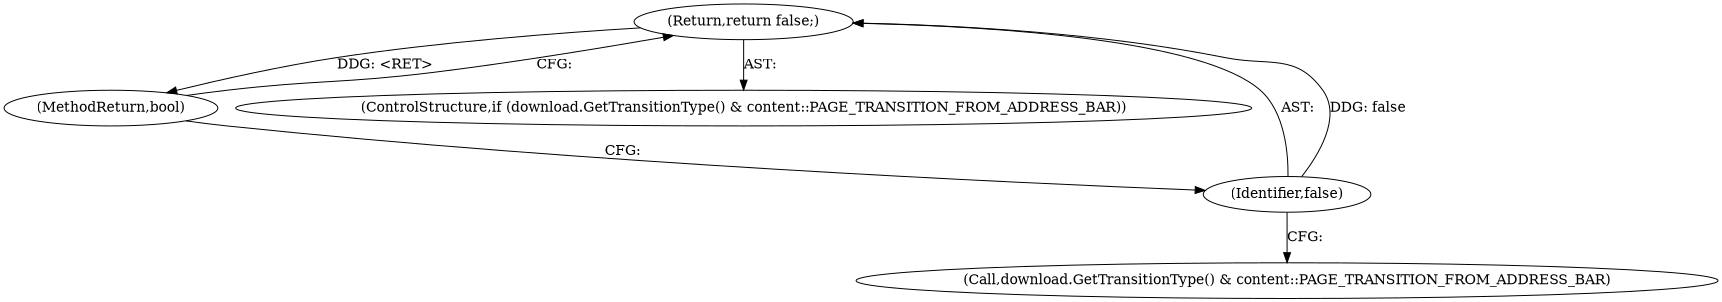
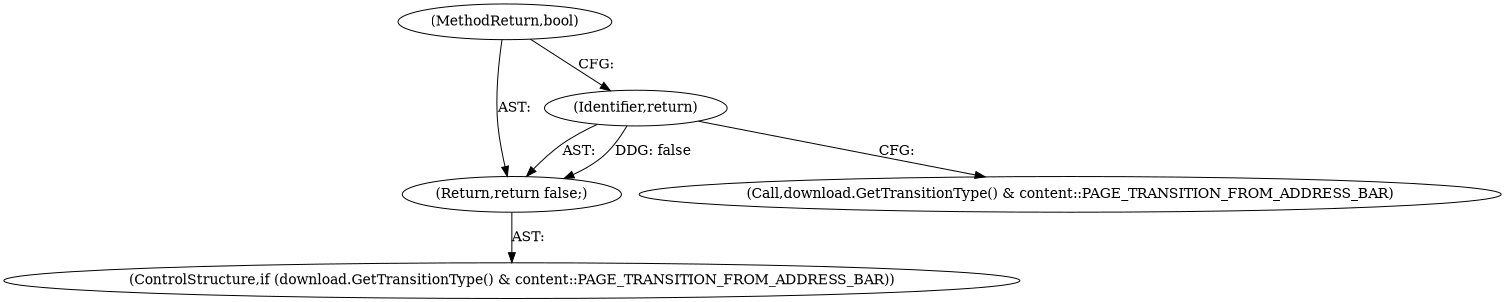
(407, 48) -> none
(557, 65) -> (517, 108)
(1287, 194) -> (636, 108)
